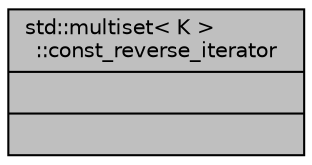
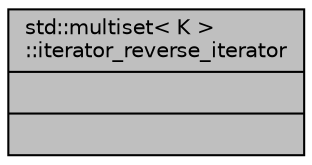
(156, 51) -> (156, 51)
